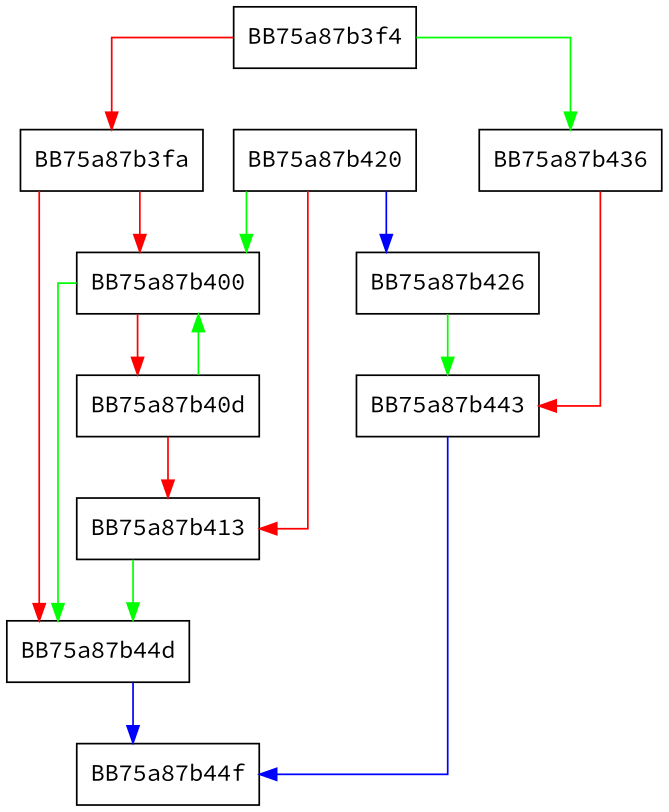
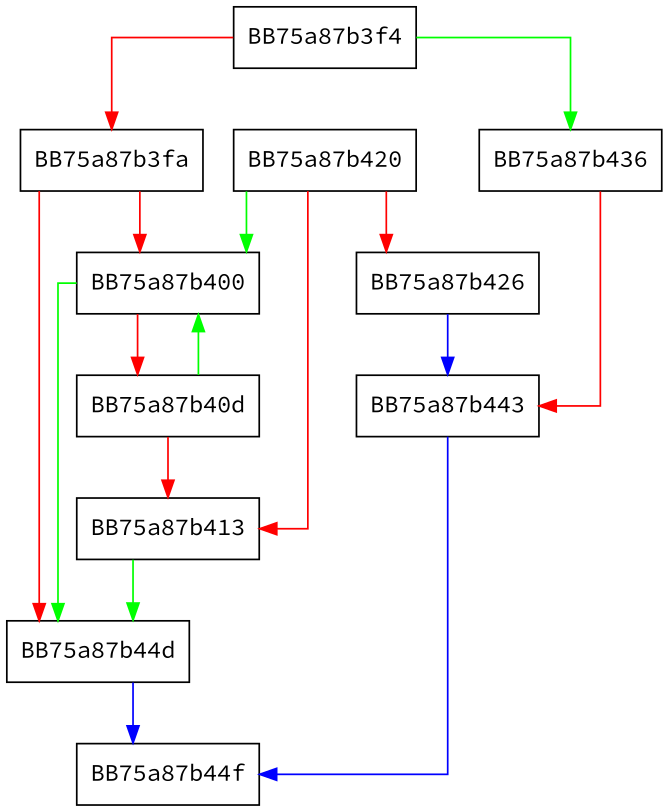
(386, 213) -> (386, 213)
(448, 336) -> (448, 336)
